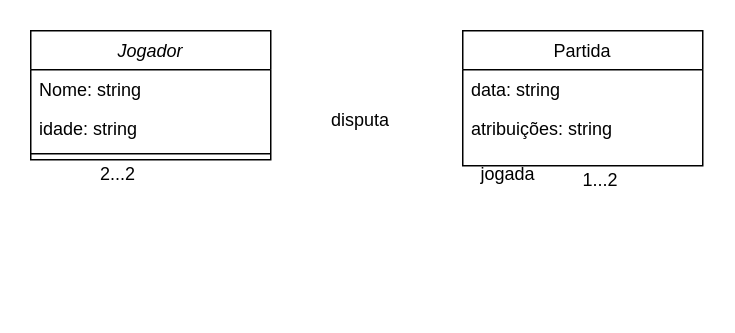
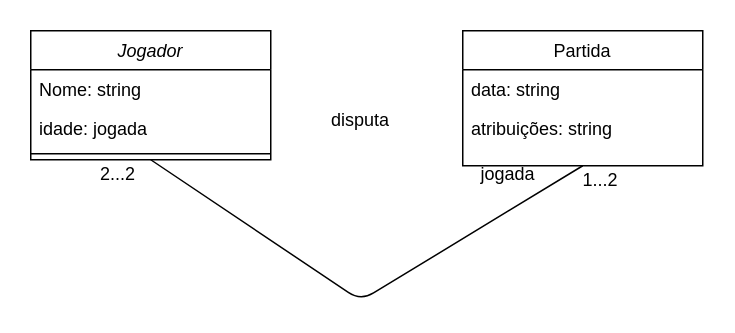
(95, 129) -> (98, 129)
none -> (365, 296)
